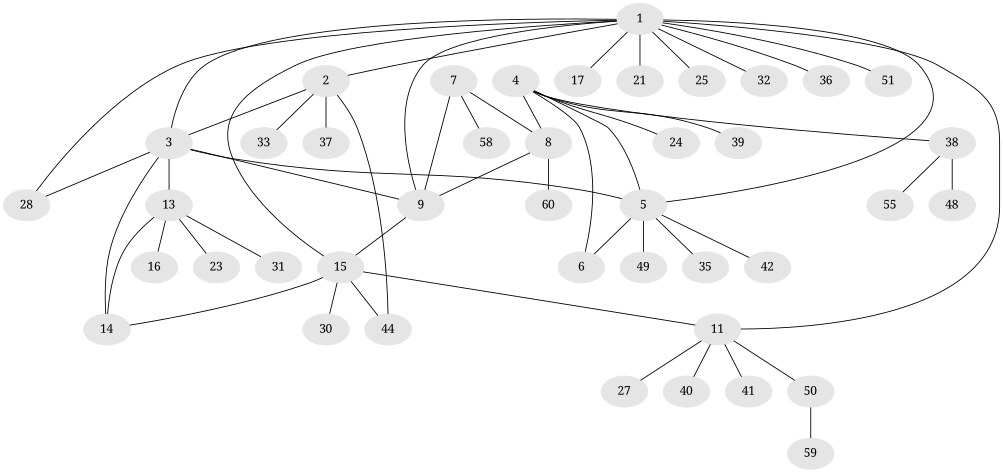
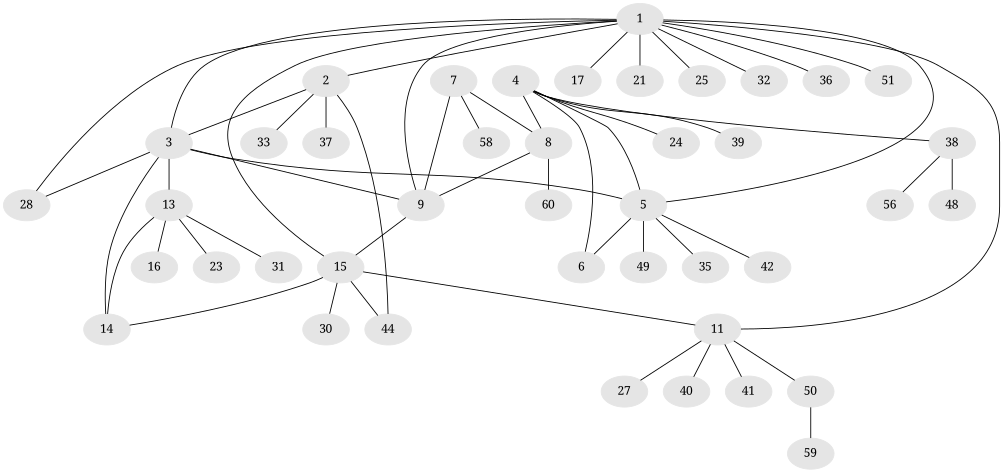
(890, 205) -> (890, 205)
